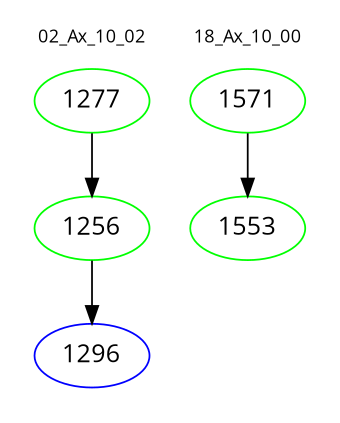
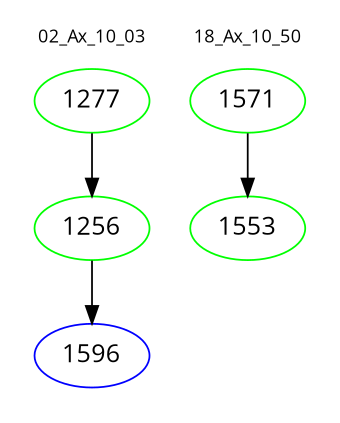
(92, 38) -> (92, 38)
(248, 38) -> (248, 38)
(92, 356) -> (92, 356)
